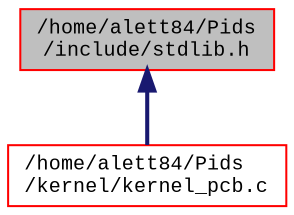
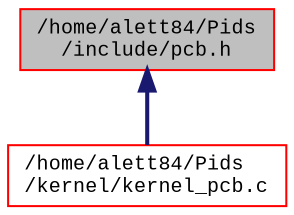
(147, 40) -> (147, 40)
